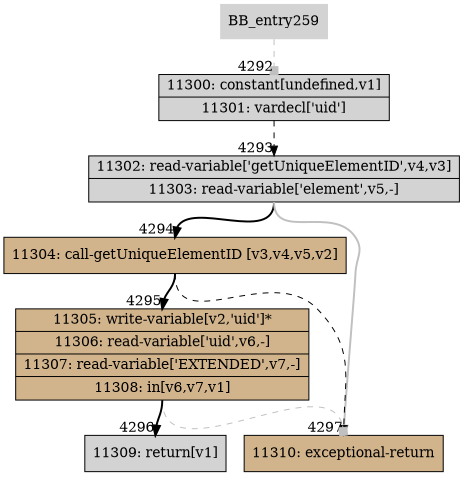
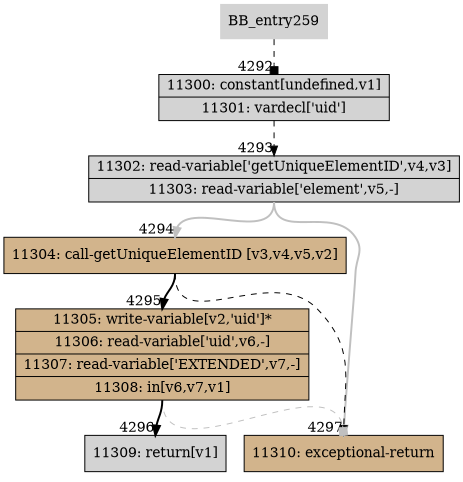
(274, 52) -> (274, 52)
(230, 220) -> (230, 220)
